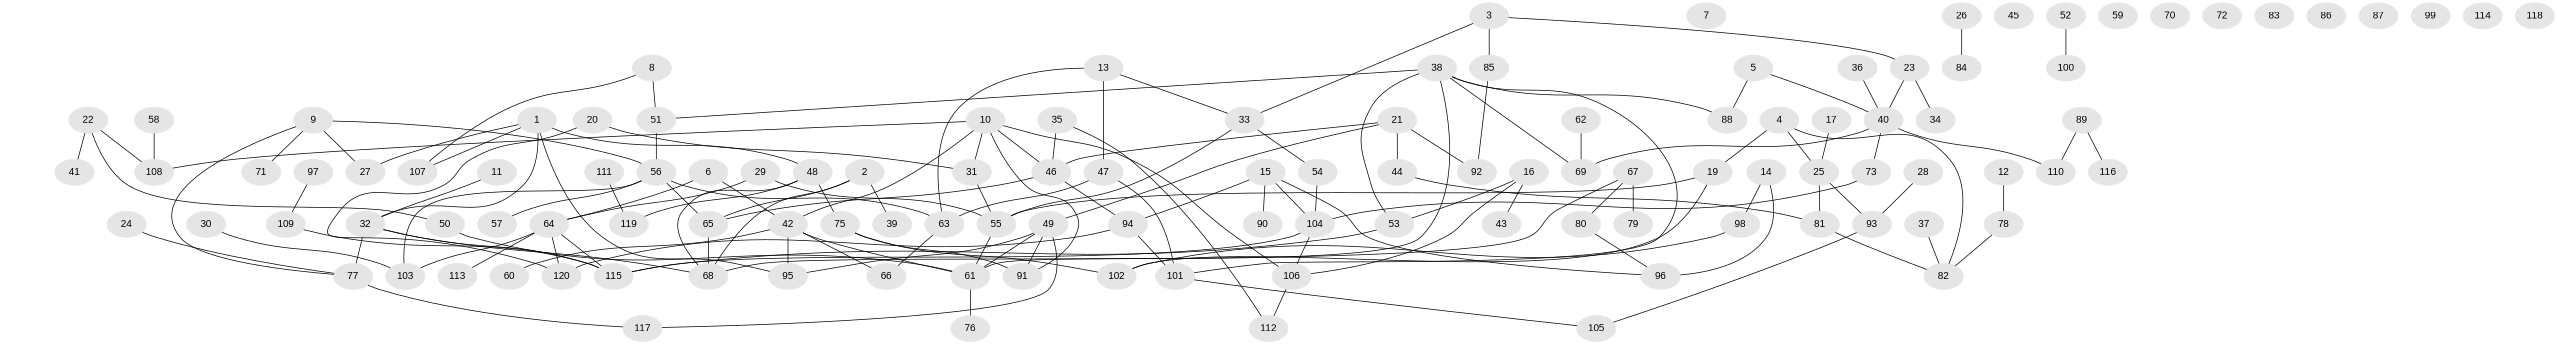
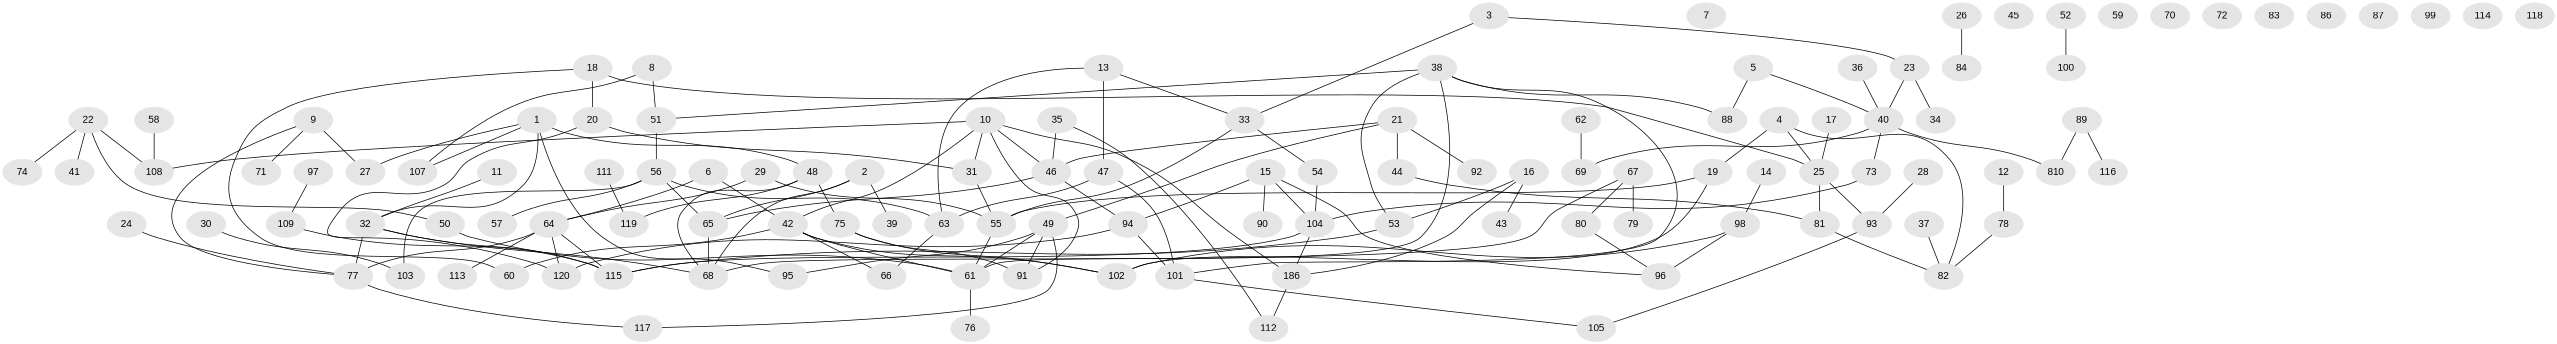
none -> (593, 68)
(1489, 68) -> none
(1509, 120) -> none
(458, 129) -> none
none -> (22, 172)
(2056, 172) -> (2056, 172)
(788, 250) -> (950, 256)
(468, 252) -> (451, 250)
(1751, 252) -> (1700, 250)
(1292, 276) -> (1292, 276)
